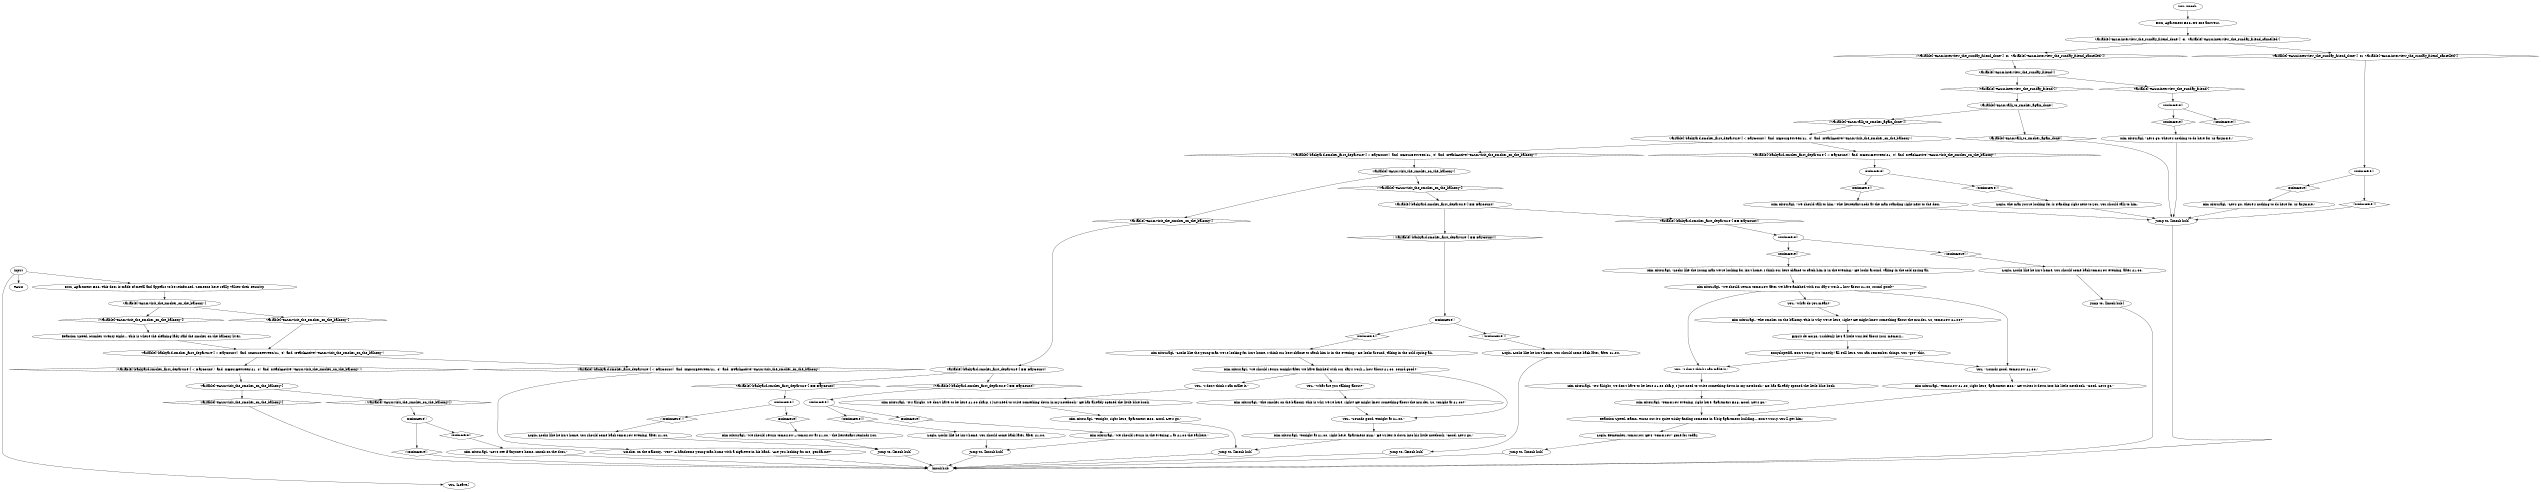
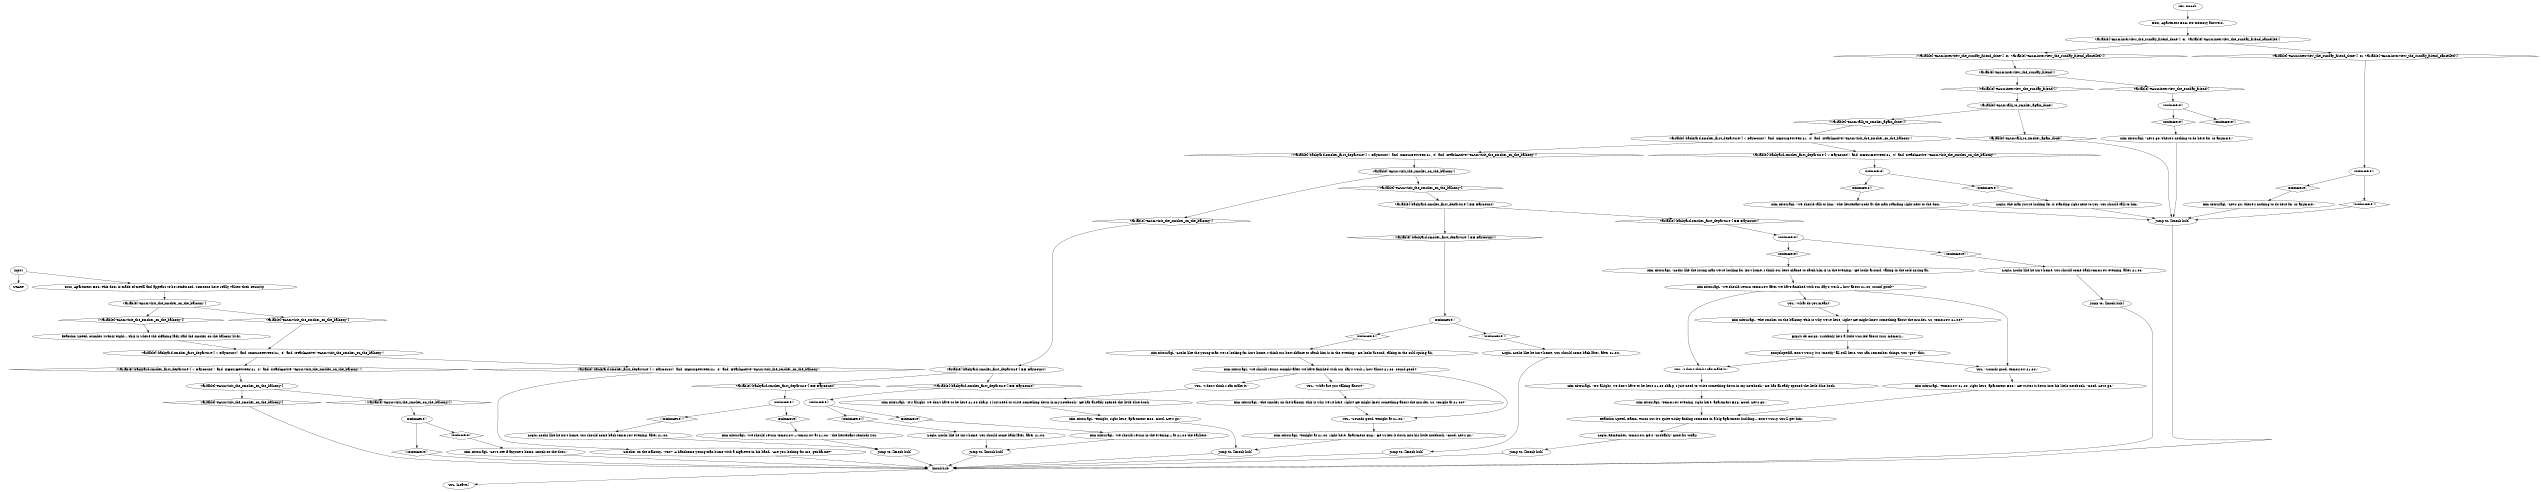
(2188, 7) -> (2188, 7)
(2188, 23) -> (2188, 23)
(19, 287) -> (19, 287)
(1647, 436) -> (1647, 436)
(130, 473) -> (702, 477)
